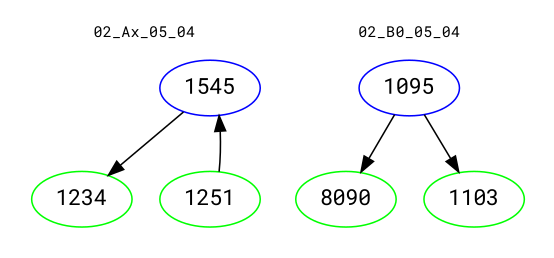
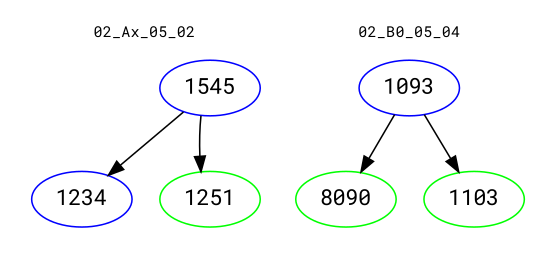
(145, 33) -> (145, 33)
(409, 88) -> (409, 88)
(220, 152) -> (200, 136)
(82, 199) -> (82, 199)
